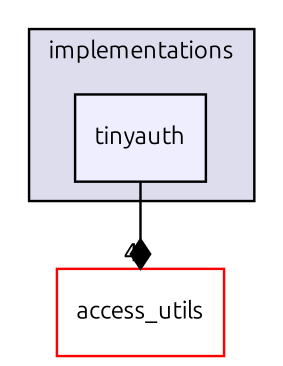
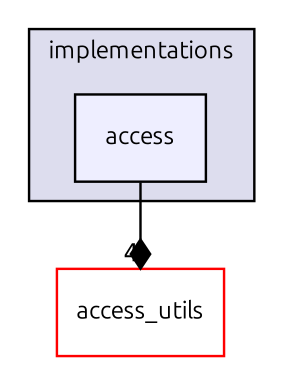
(140, 138) -> (140, 138)
